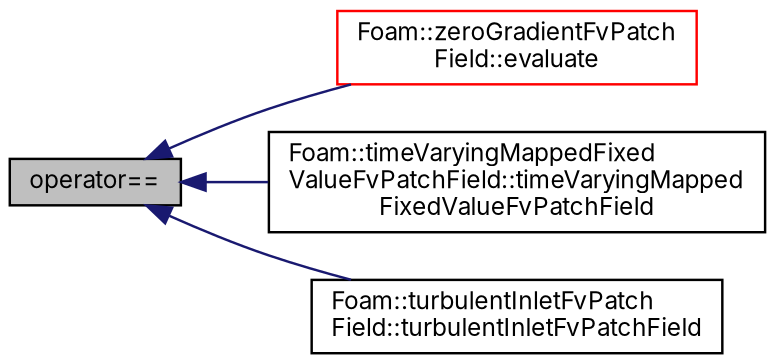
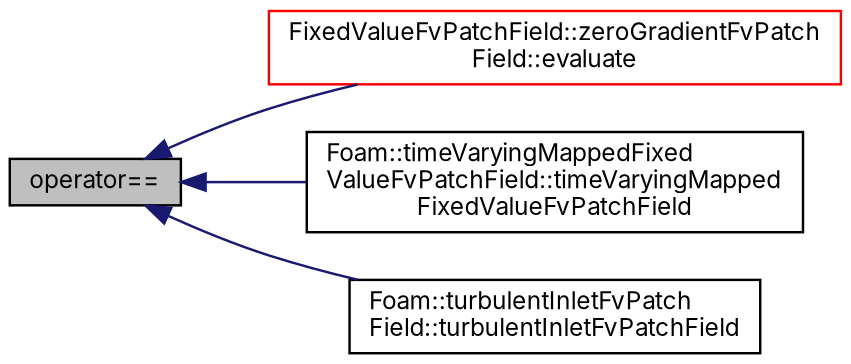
(517, 48) -> (555, 48)
